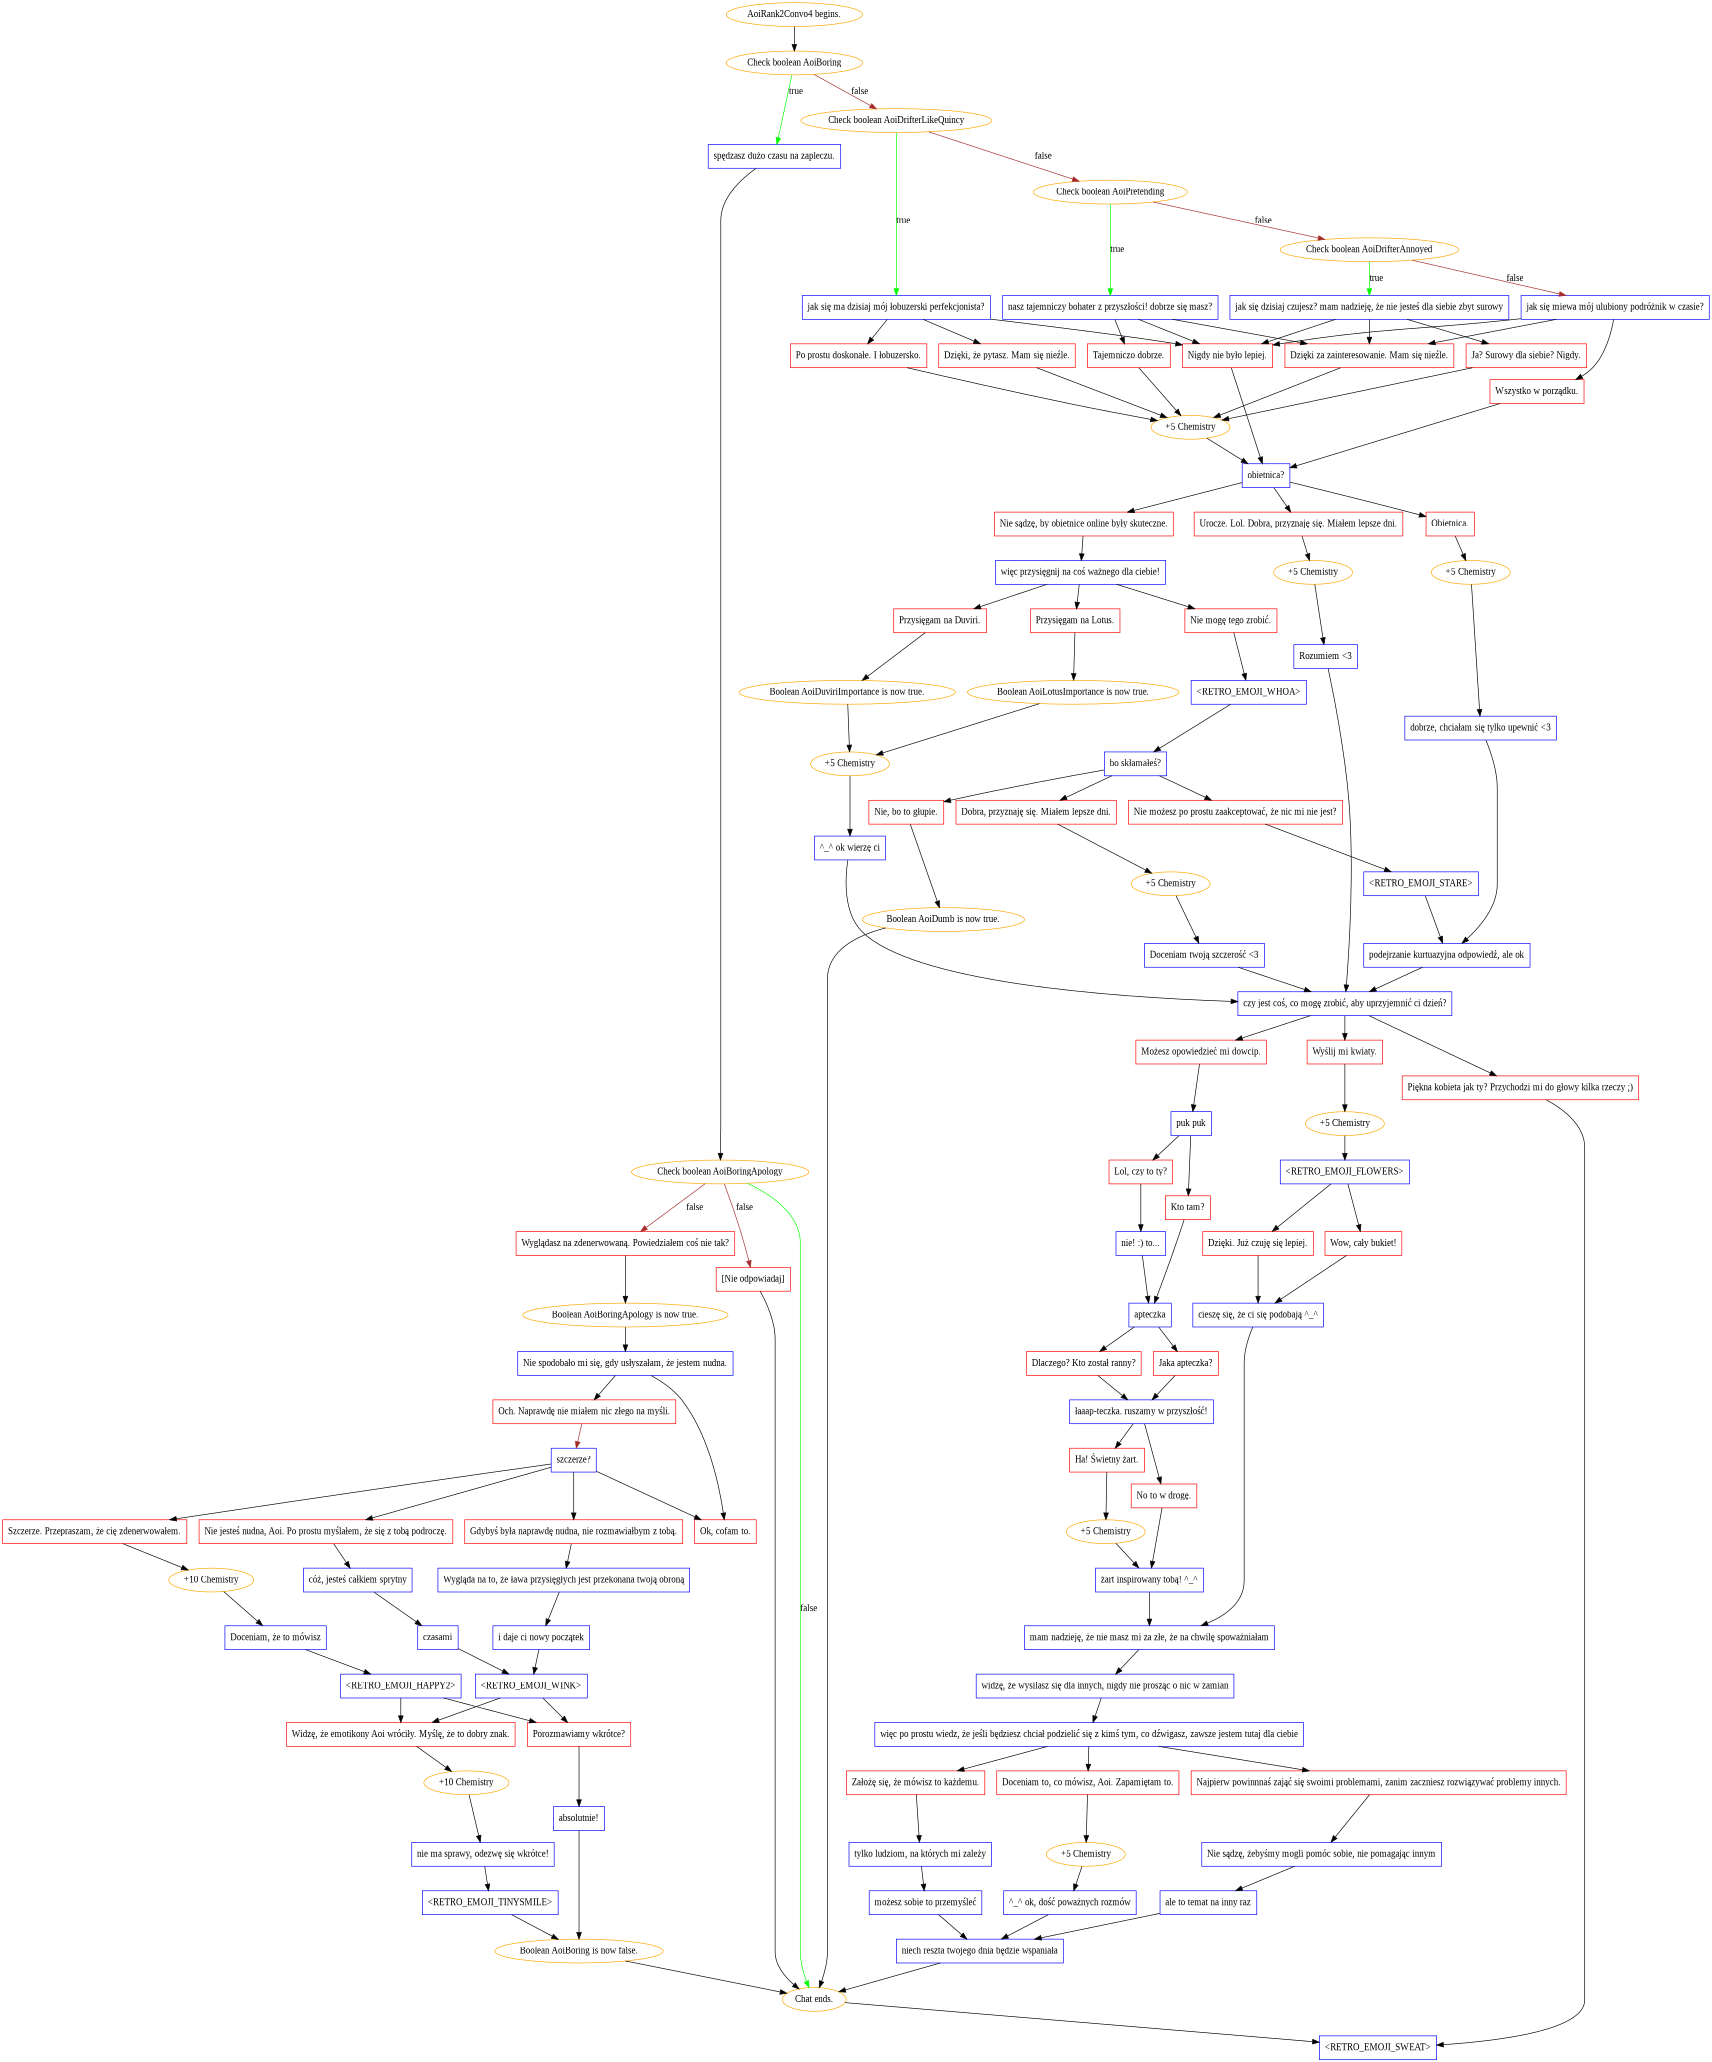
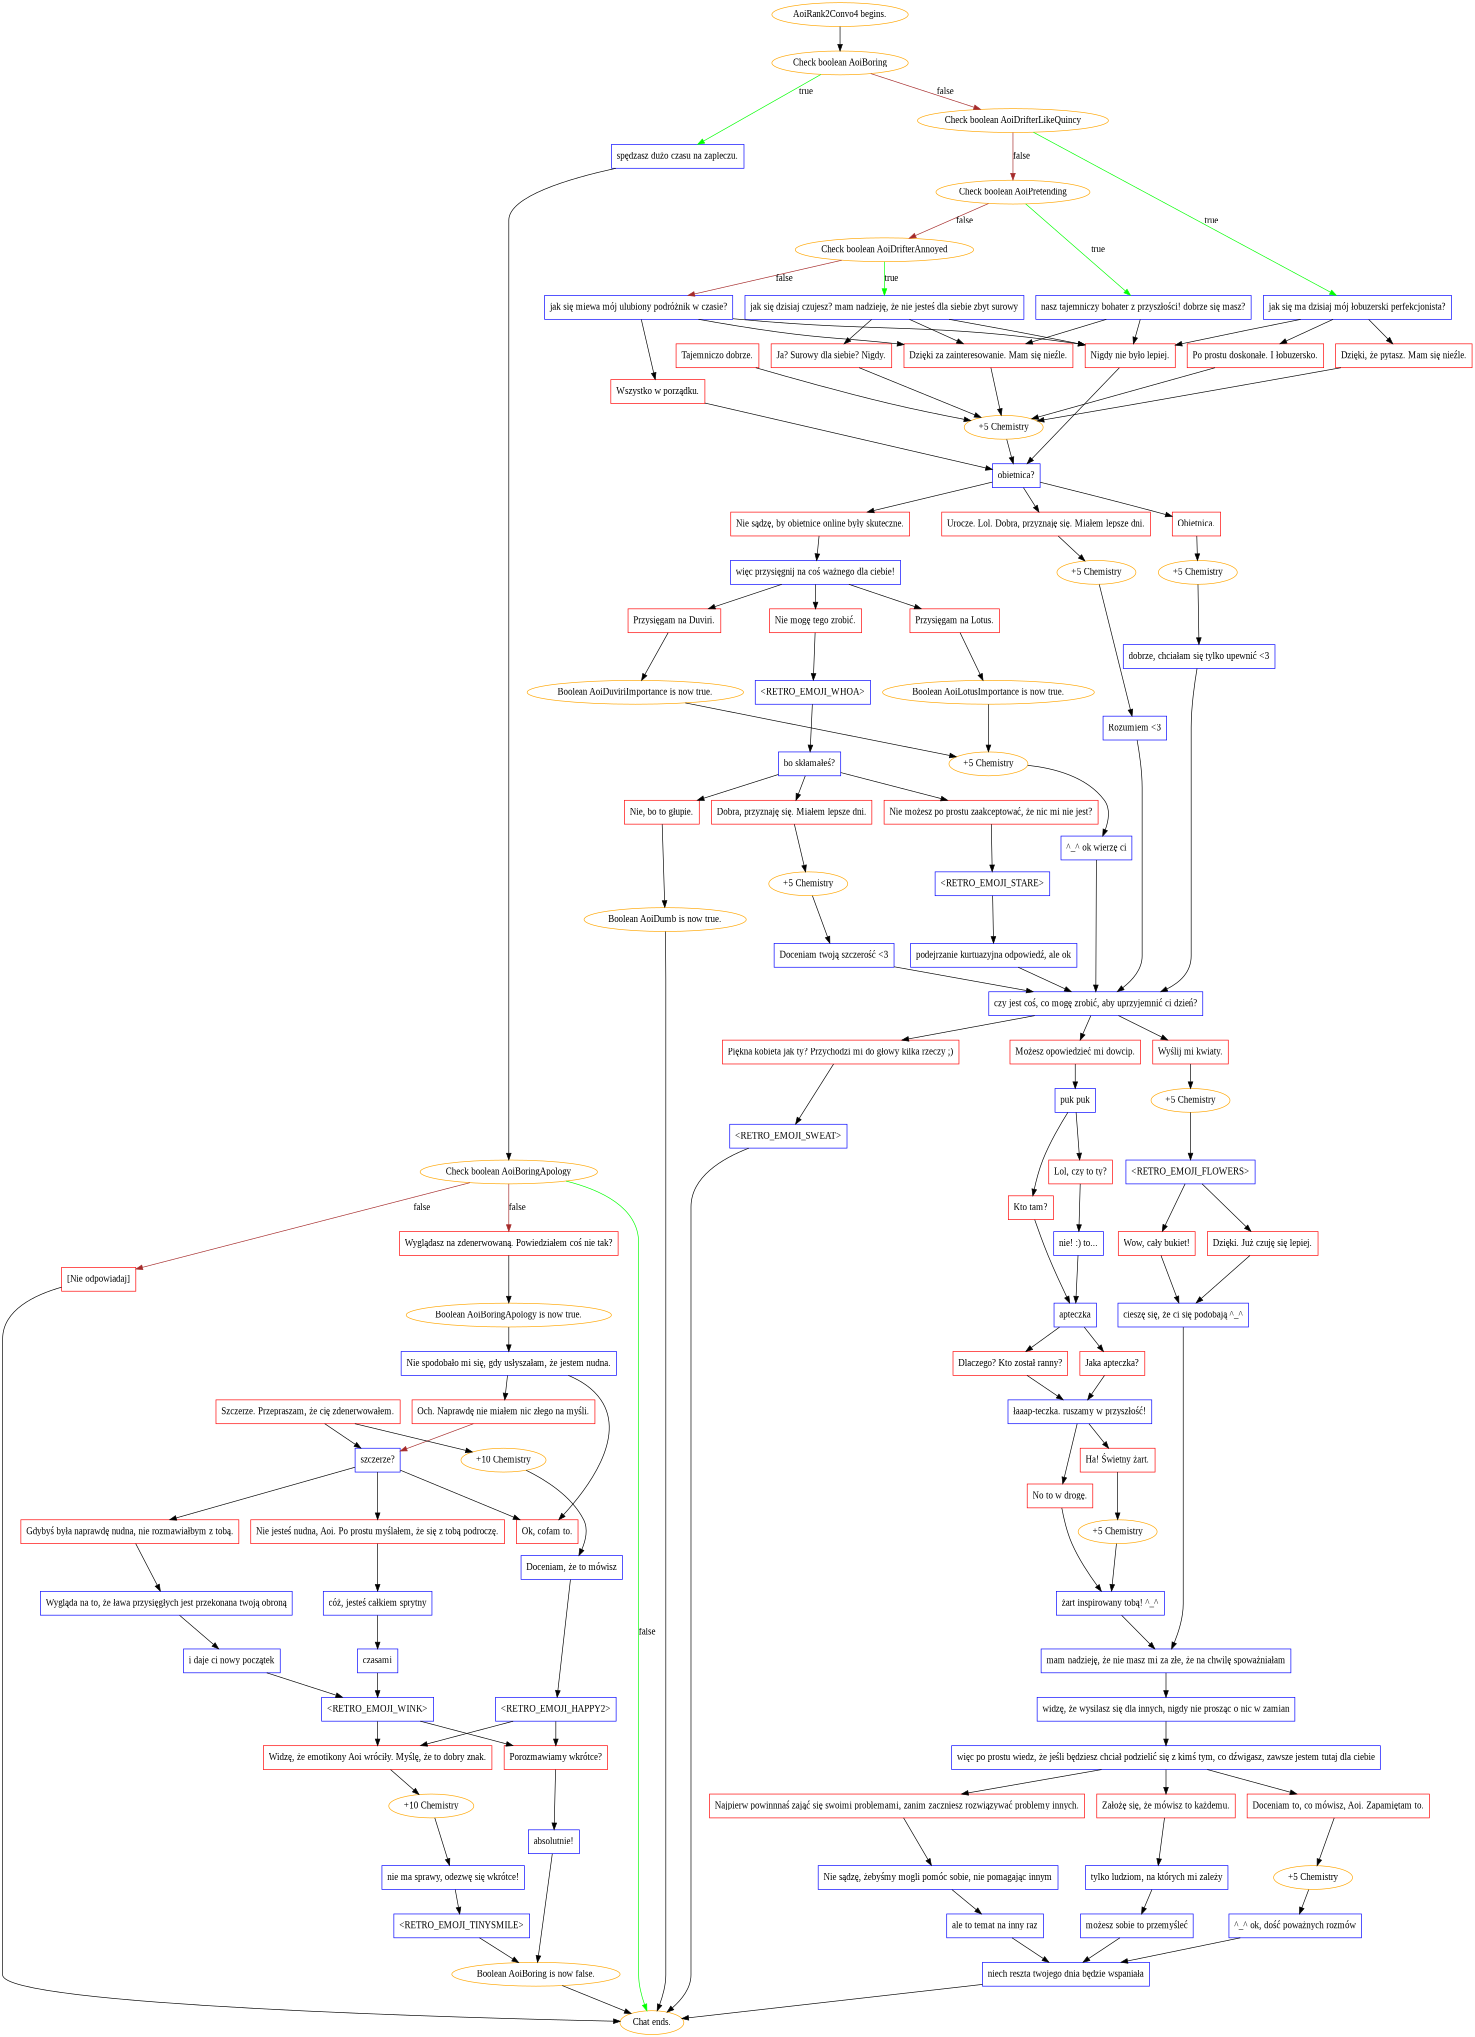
(1118, 329) -> none
(1497, 843) -> (1191, 834)
(364, 1491) -> (340, 1434)
(1079, 2022) -> (691, 1567)
